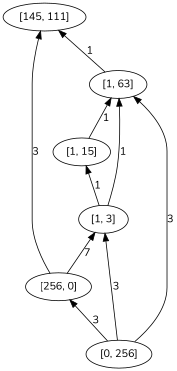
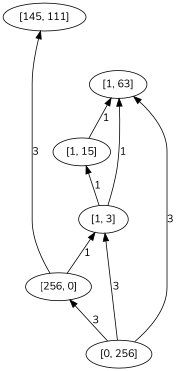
(85, 54) -> none
(88, 253) -> (88, 253)
